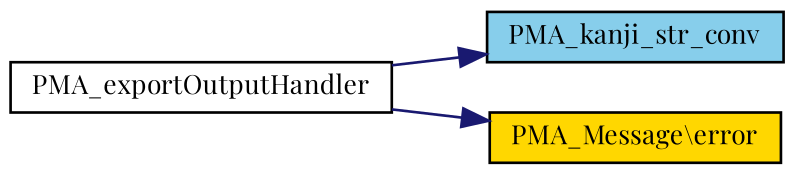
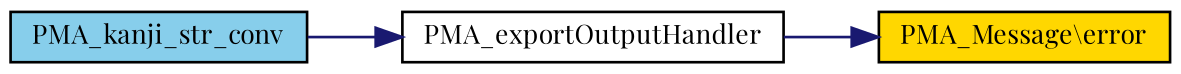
(426, 61) -> (342, 37)
